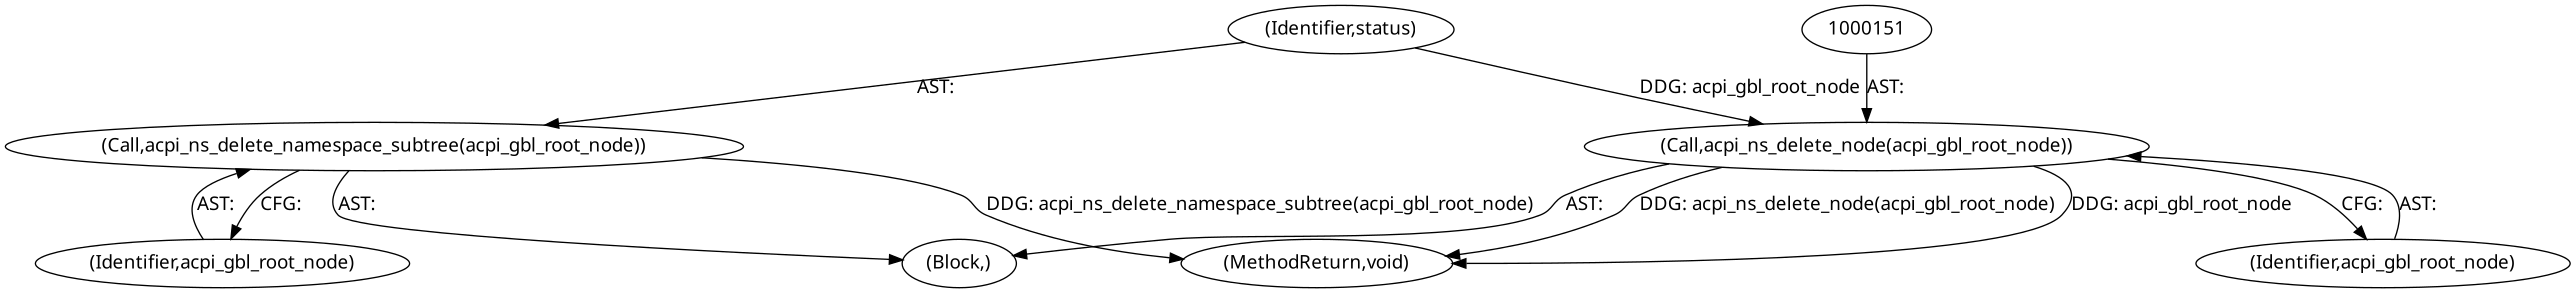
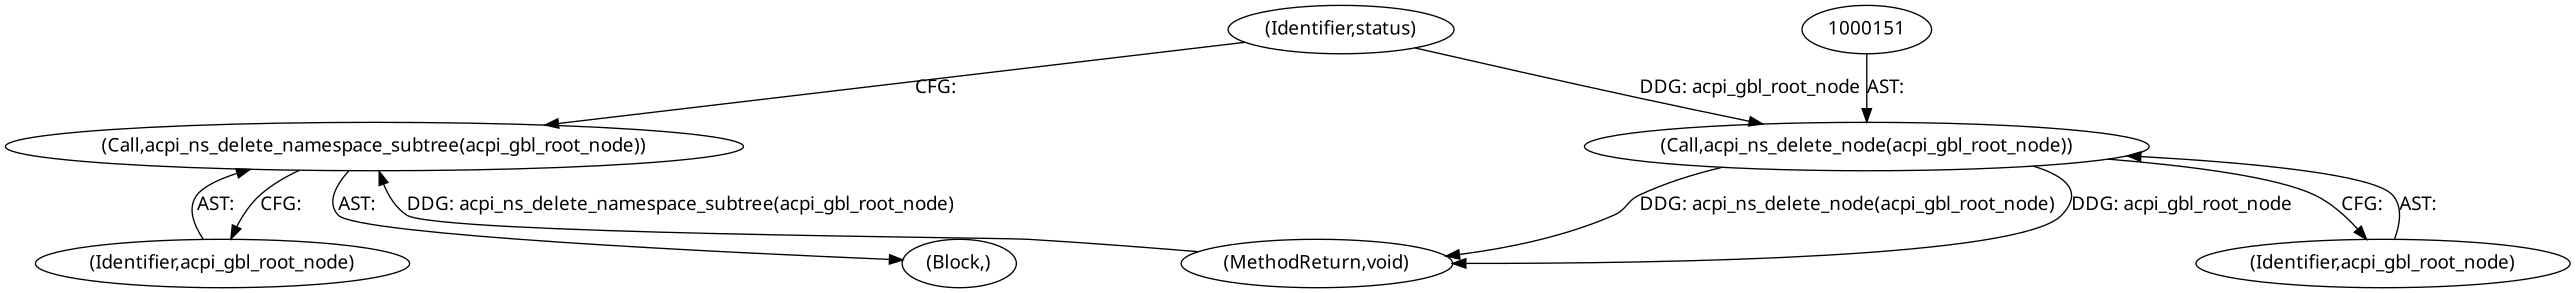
(938, 88) -> (938, 88)
(942, 189) -> (783, 235)
(1354, 236) -> none
